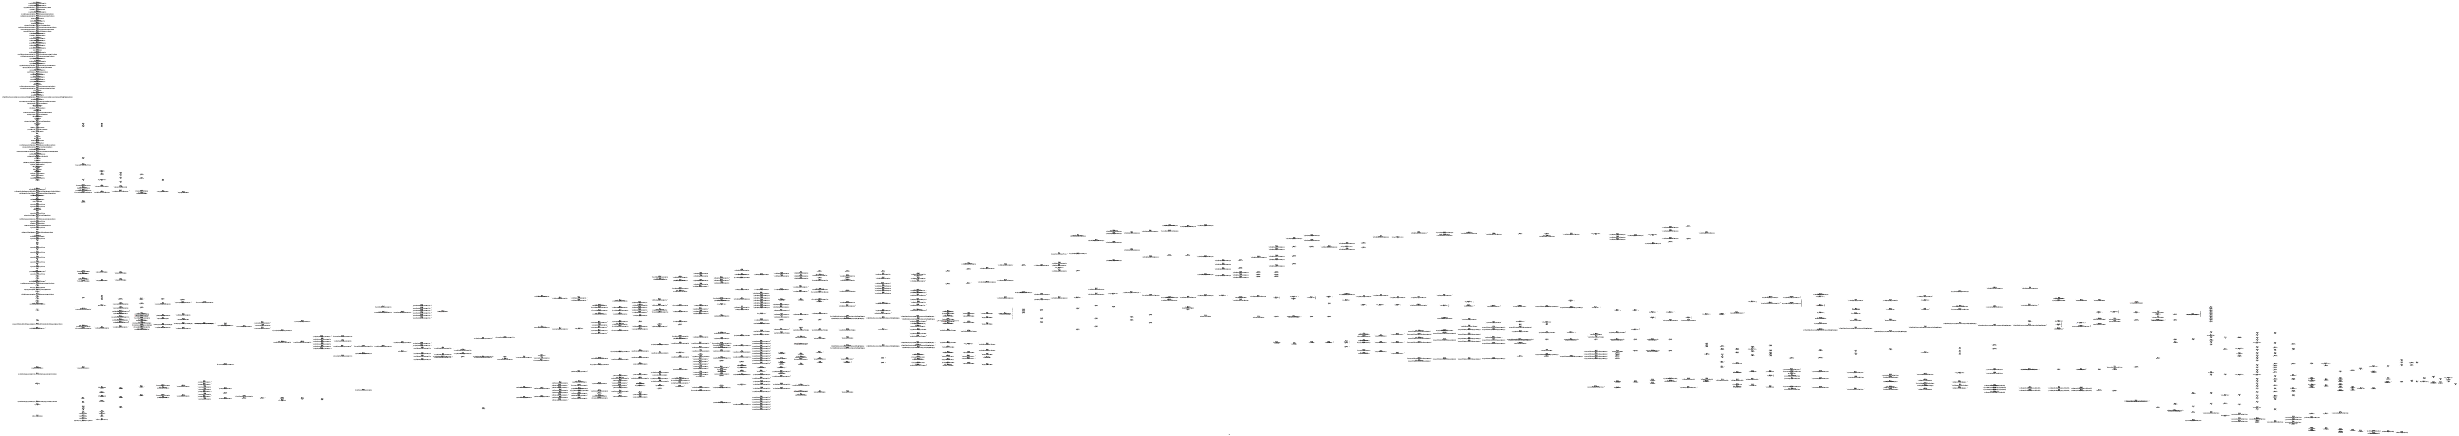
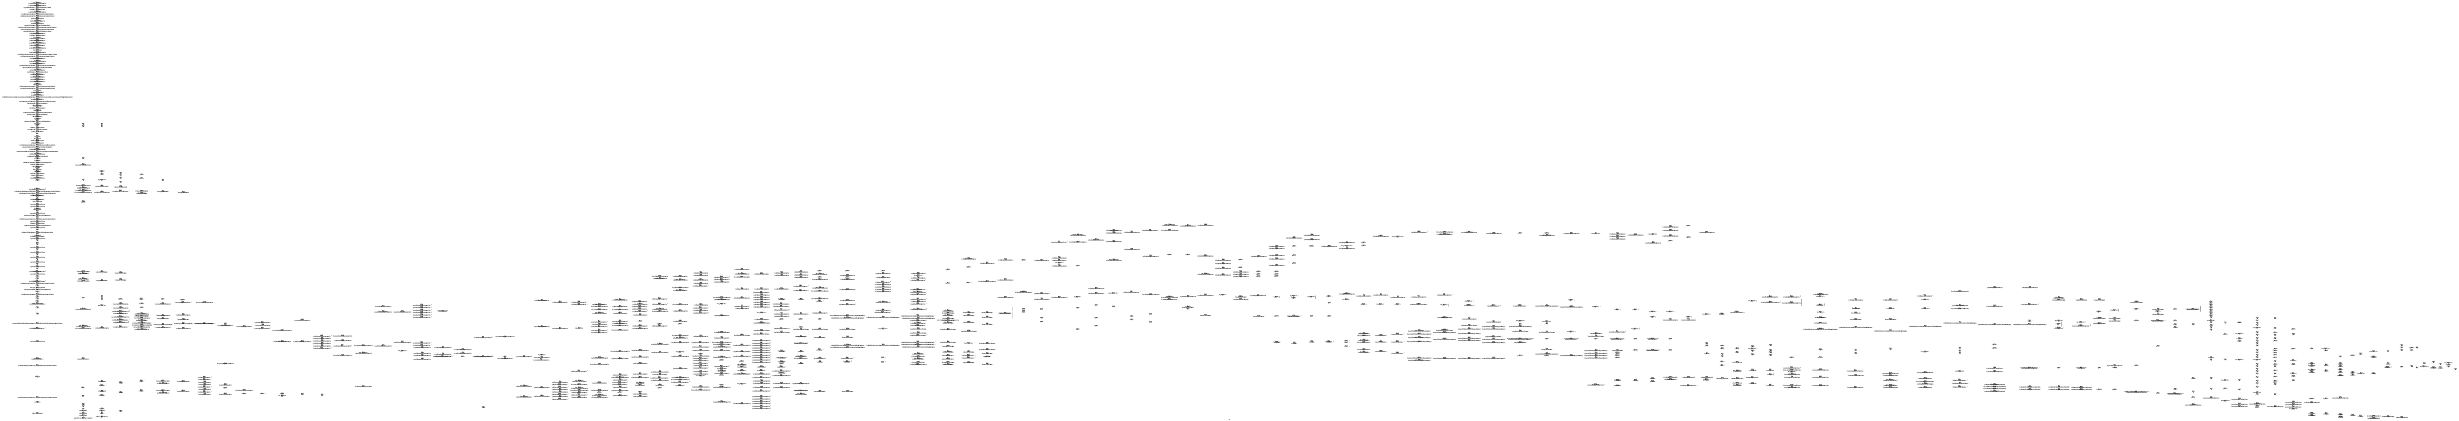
none -> (37, 341)
